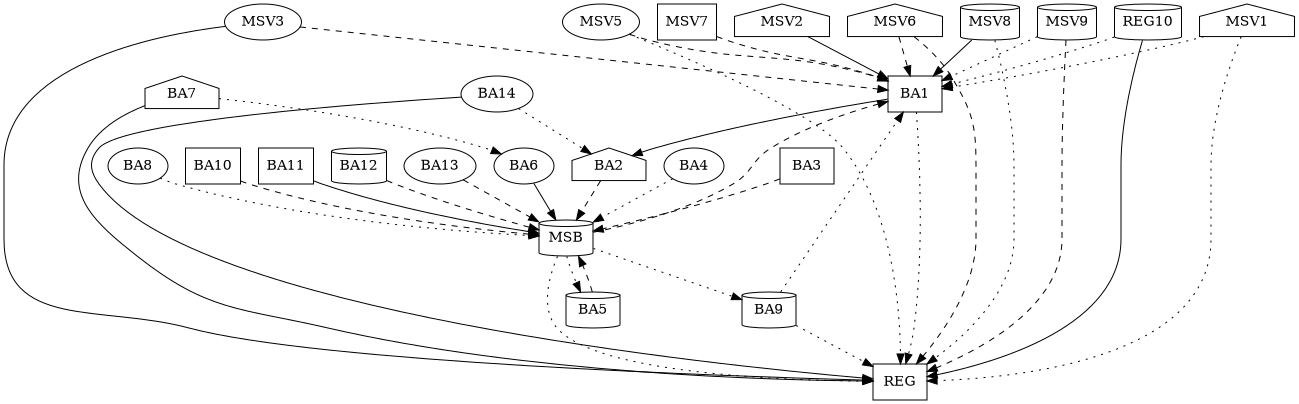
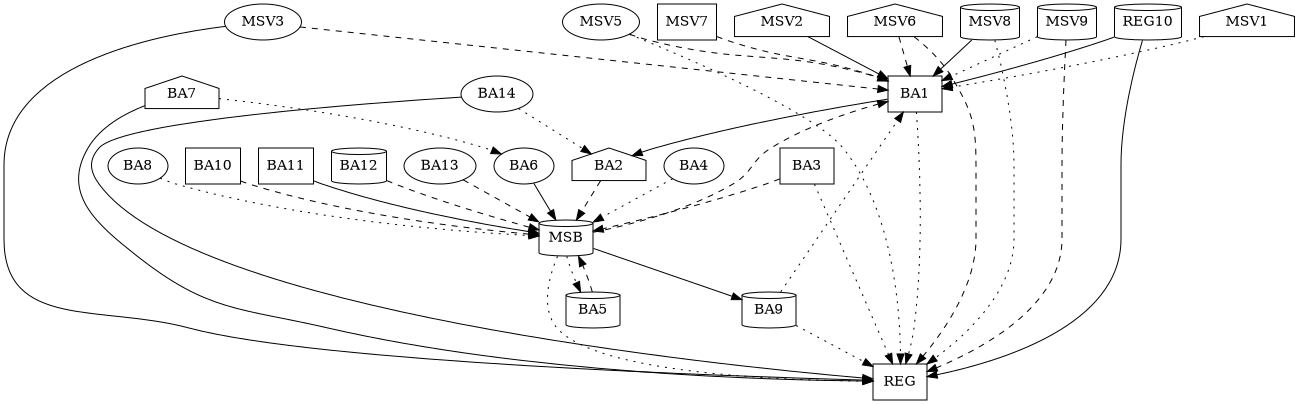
(1034, 62) -> (1034, 62)
(663, 272) -> (663, 272)
(1188, 299) -> (851, 269)
